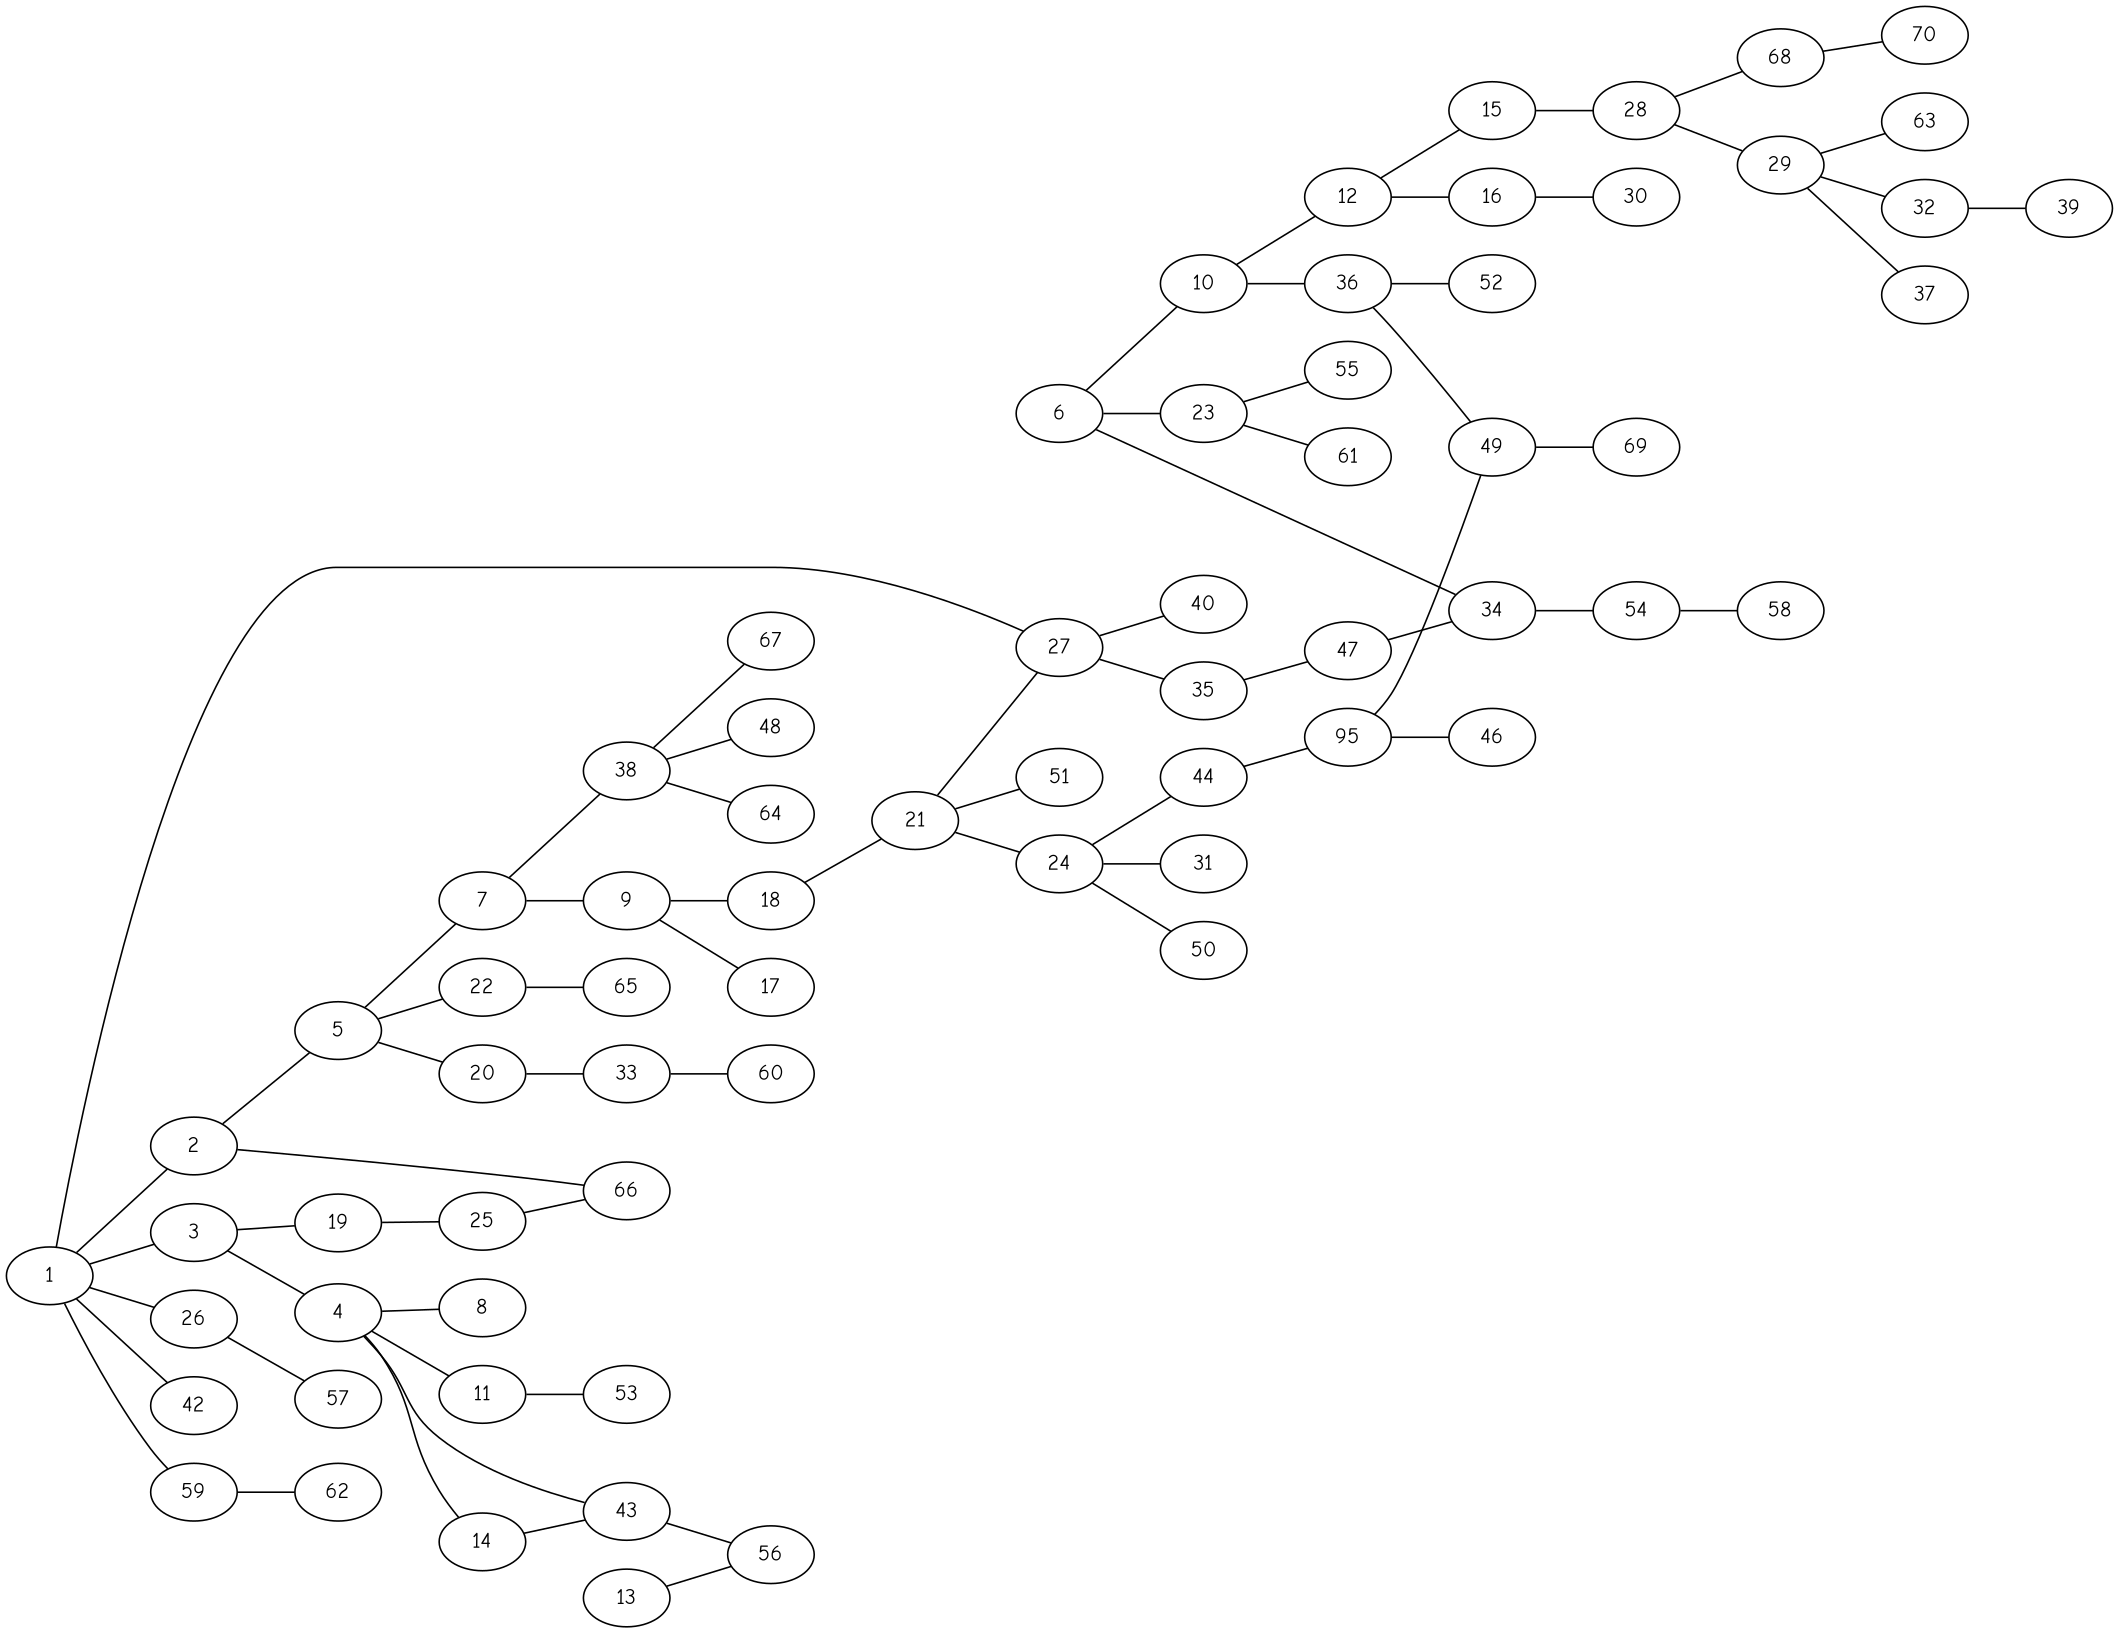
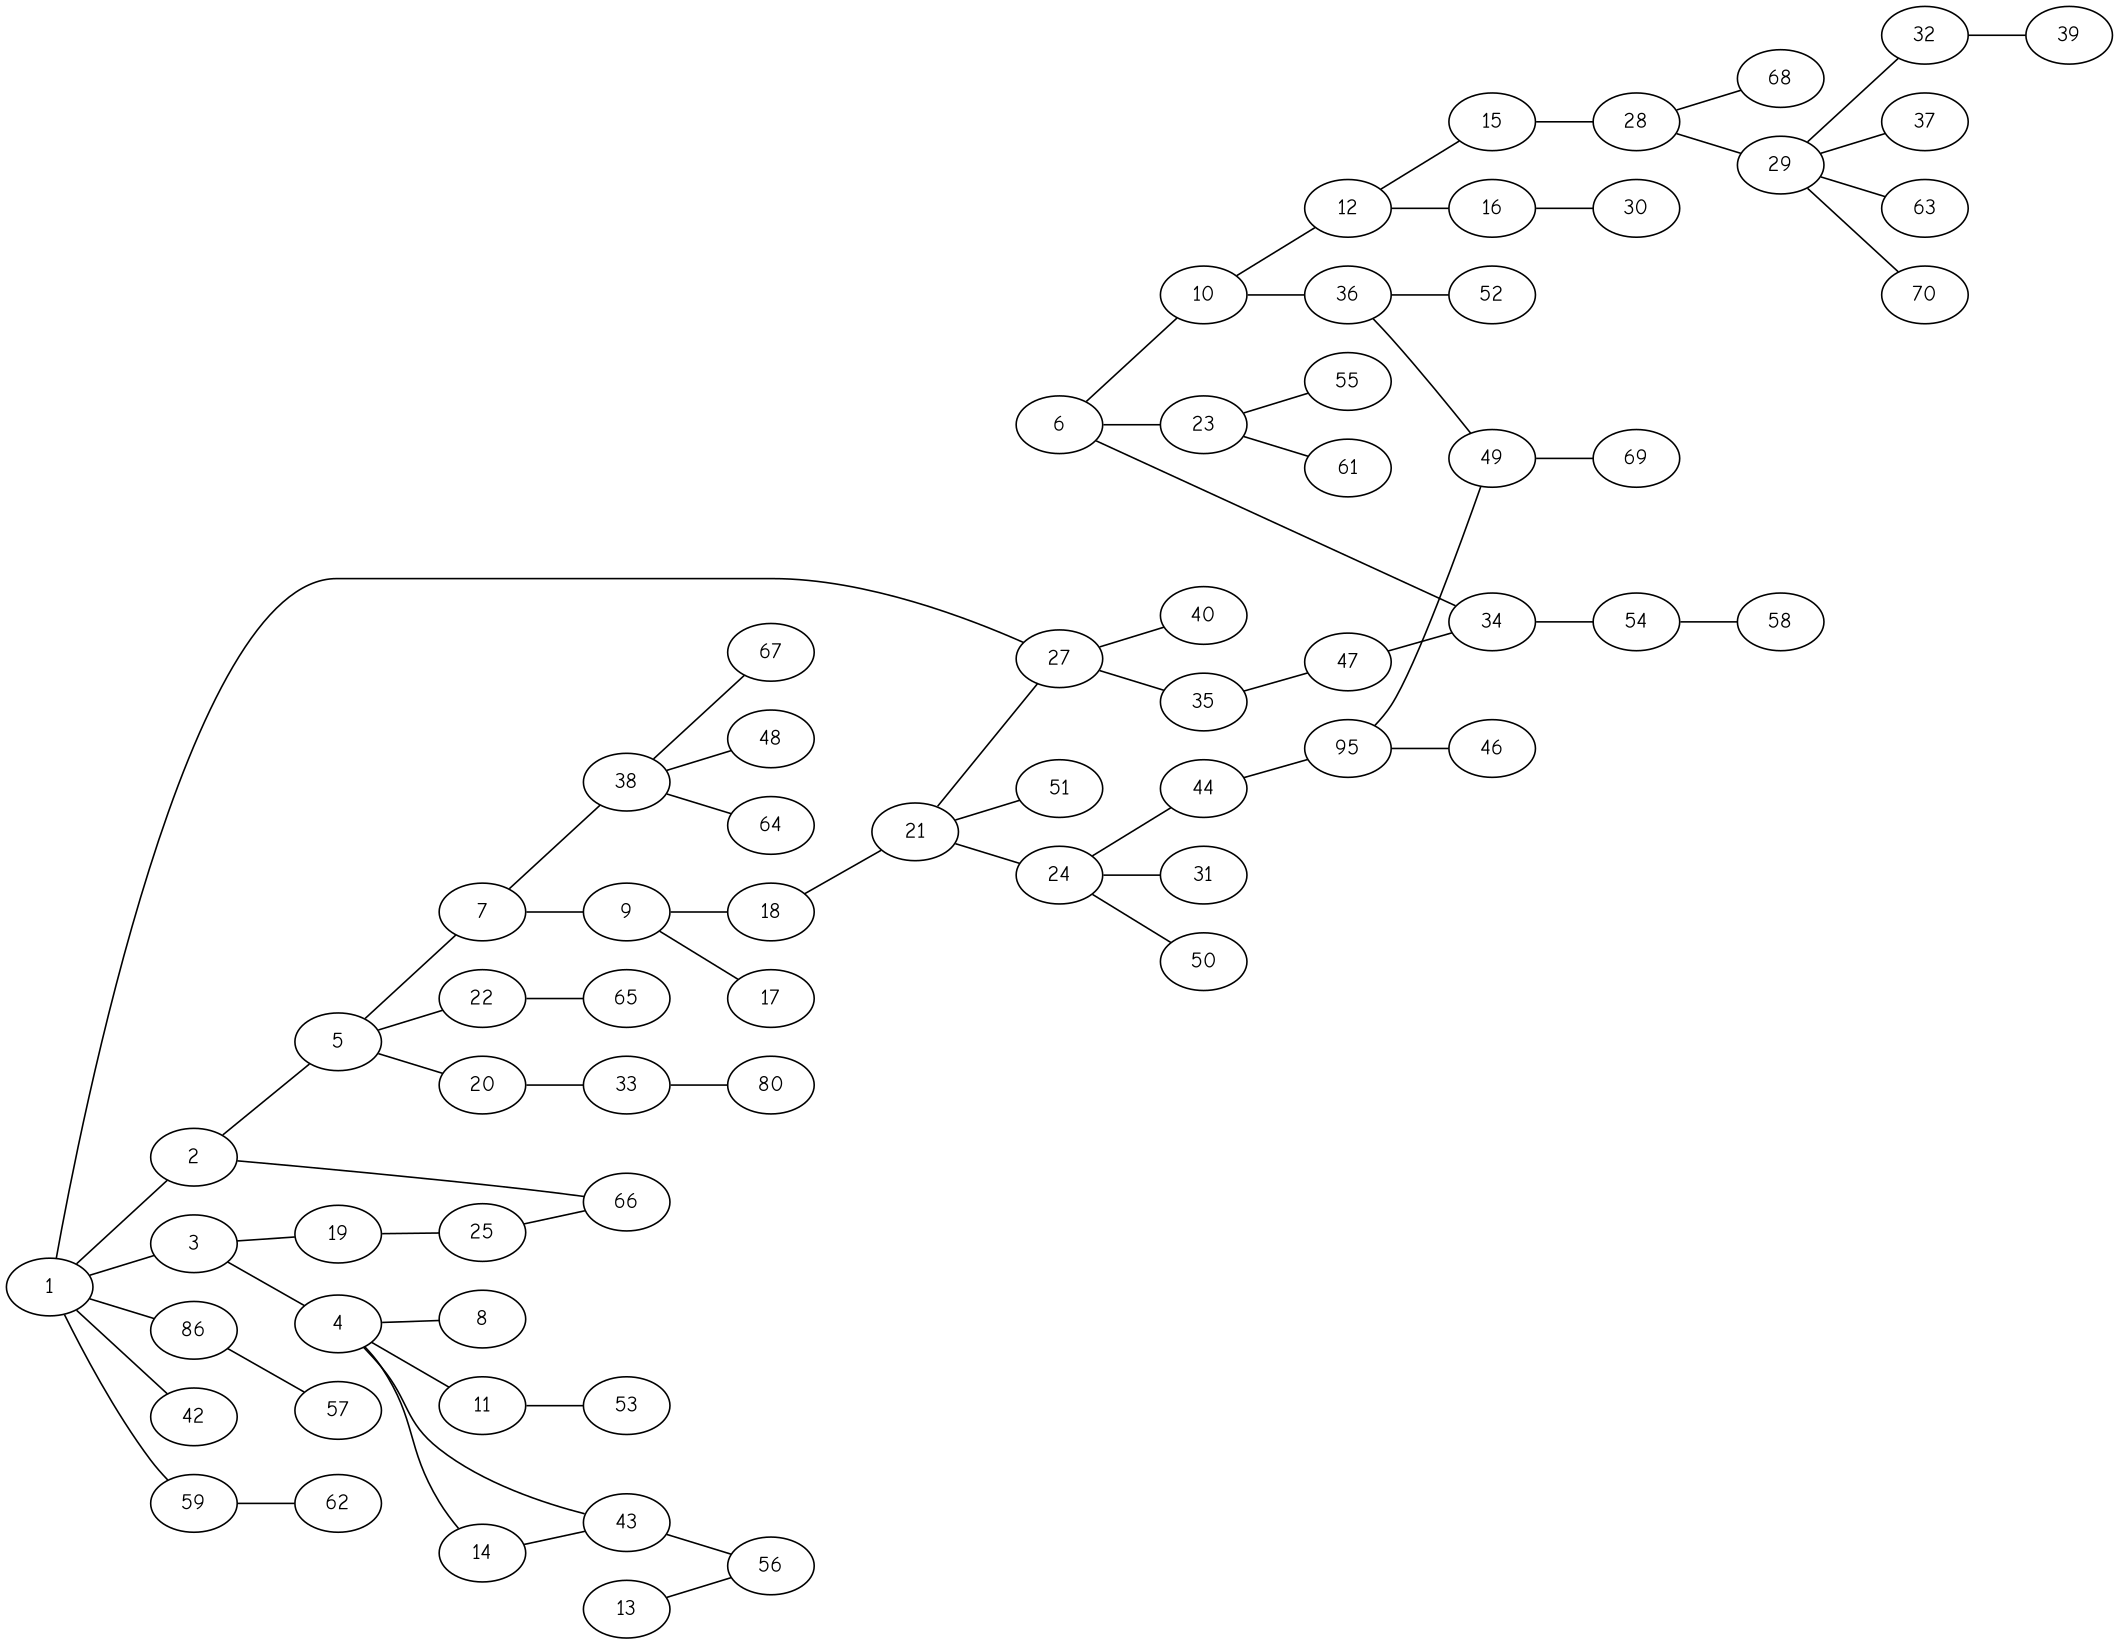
(1853, 46) -> (1853, 230)
(771, 1074) -> (771, 1085)
(194, 1319) -> (194, 1330)
